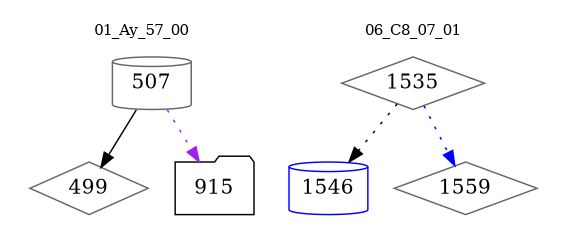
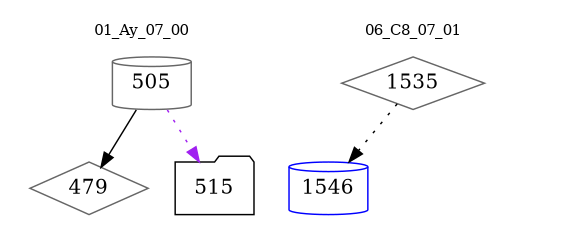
(142, 31) -> (142, 31)
(152, 83) -> (152, 83)
(89, 188) -> (89, 188)
(215, 188) -> (215, 188)
(466, 188) -> none
